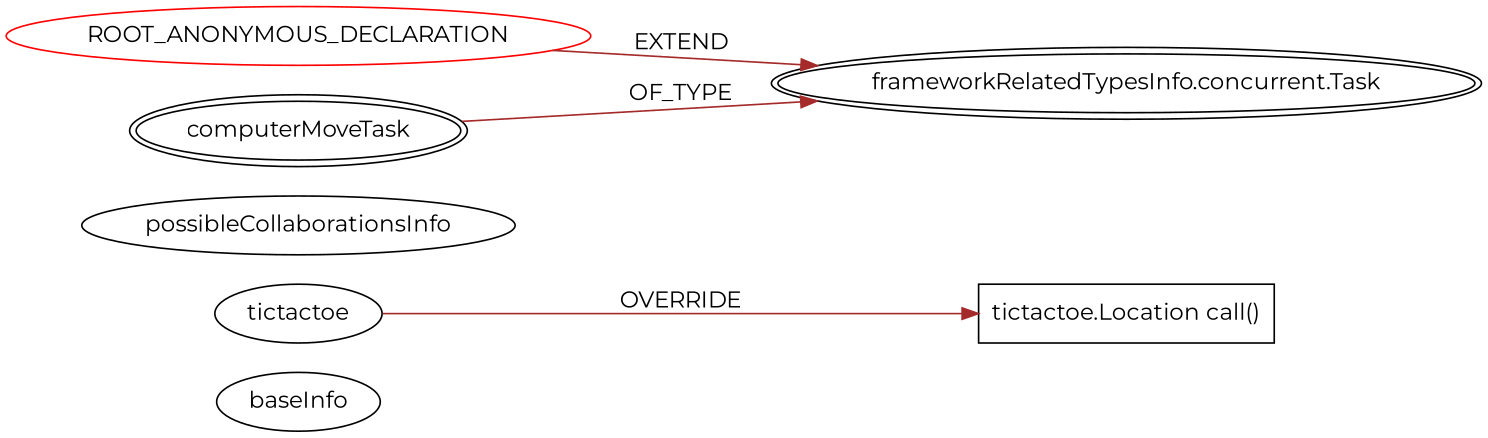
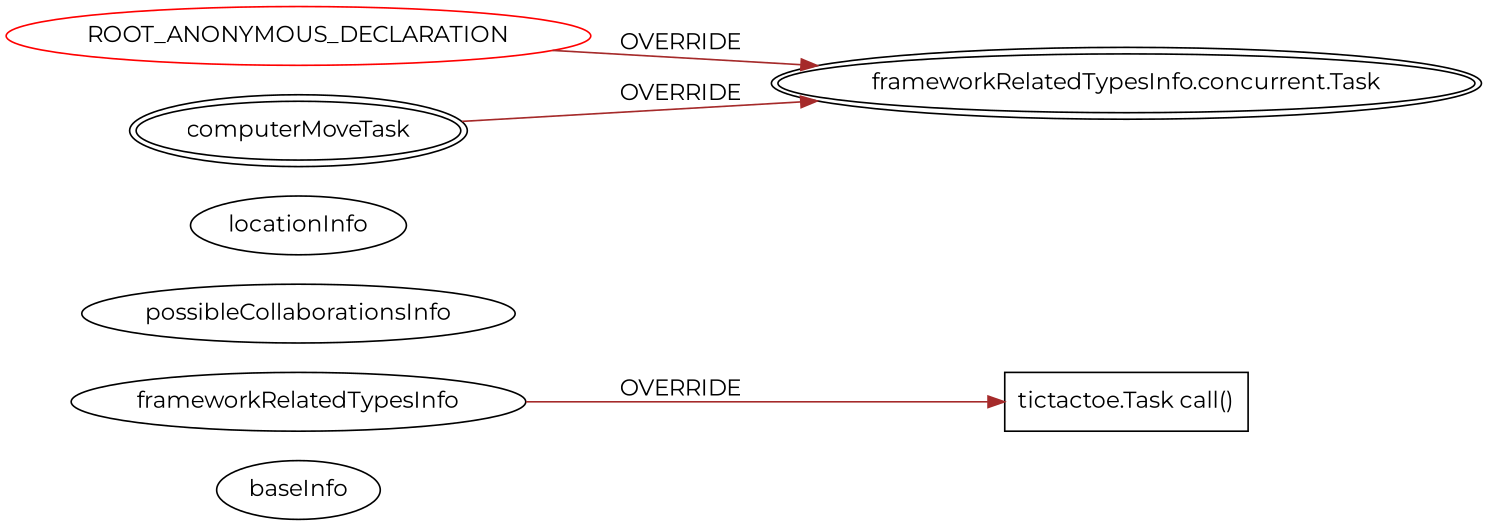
(681, 43) -> (681, 43)
(681, 94) -> (681, 94)
none -> (298, 225)
(298, 314) -> (298, 402)
(1126, 314) -> (1126, 402)
